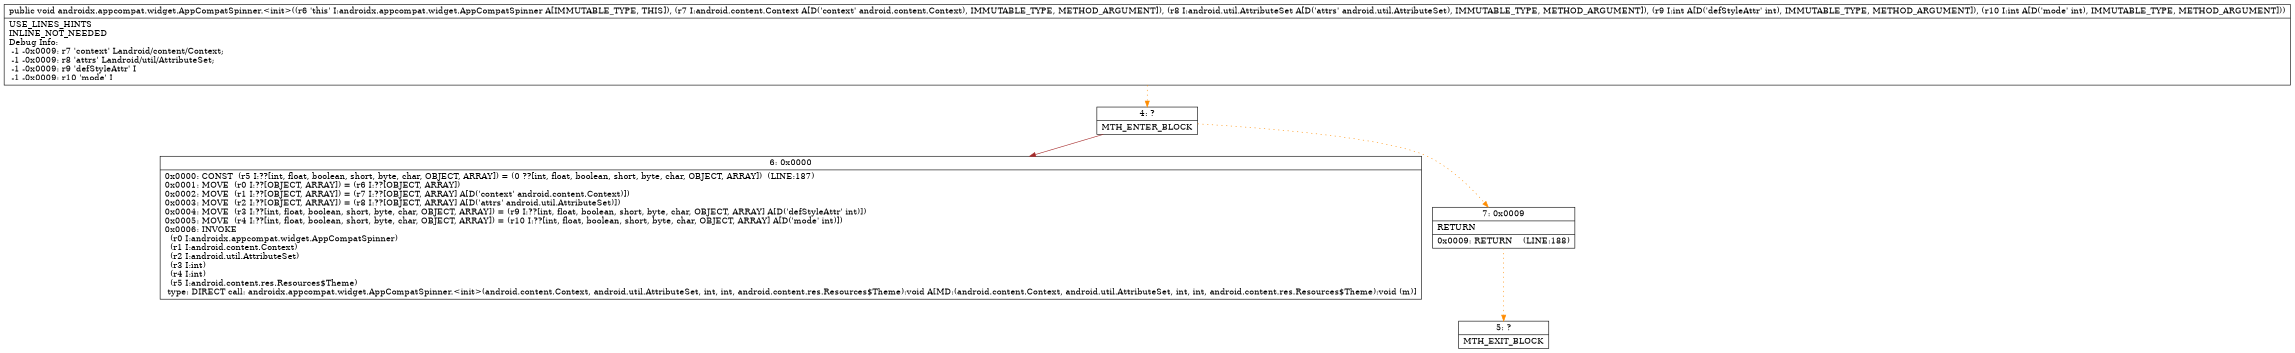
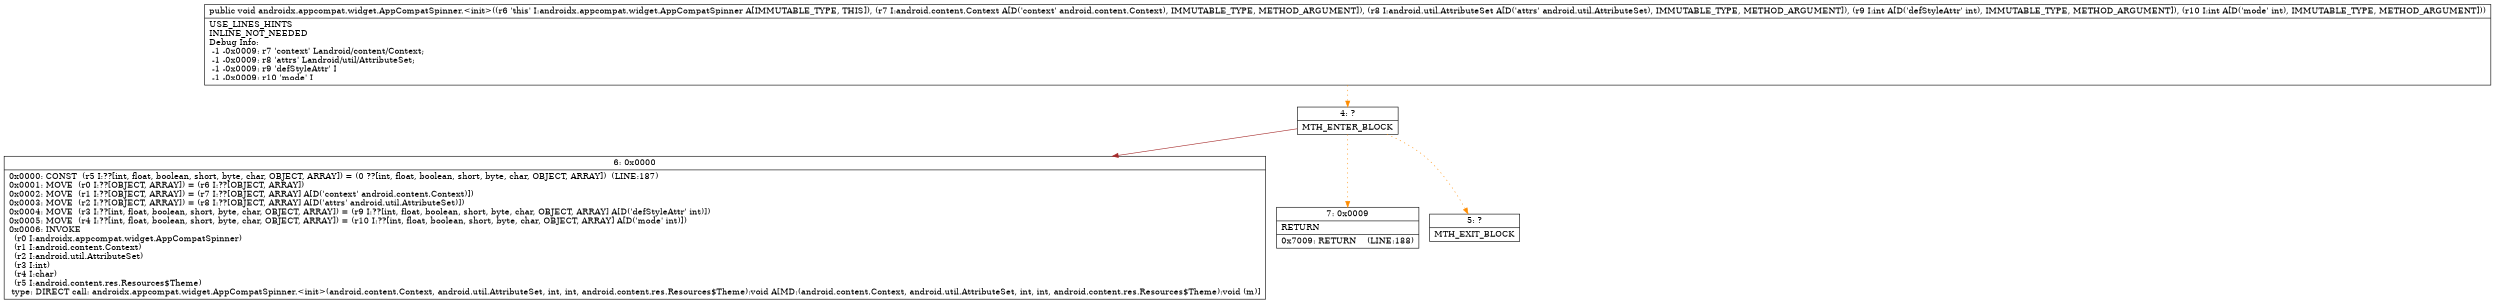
(1504, 241) -> (1348, 241)
(186, 274) -> (33, 274)
(1504, 282) -> (1433, 164)
